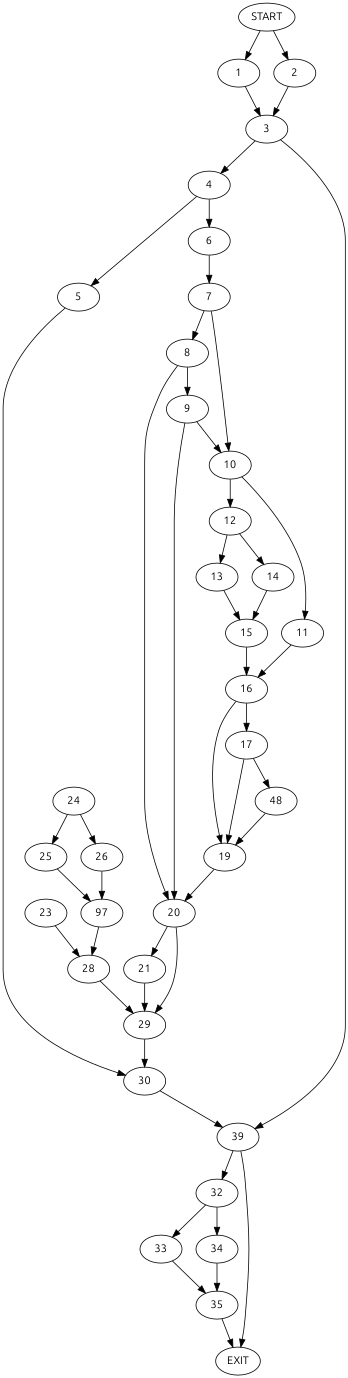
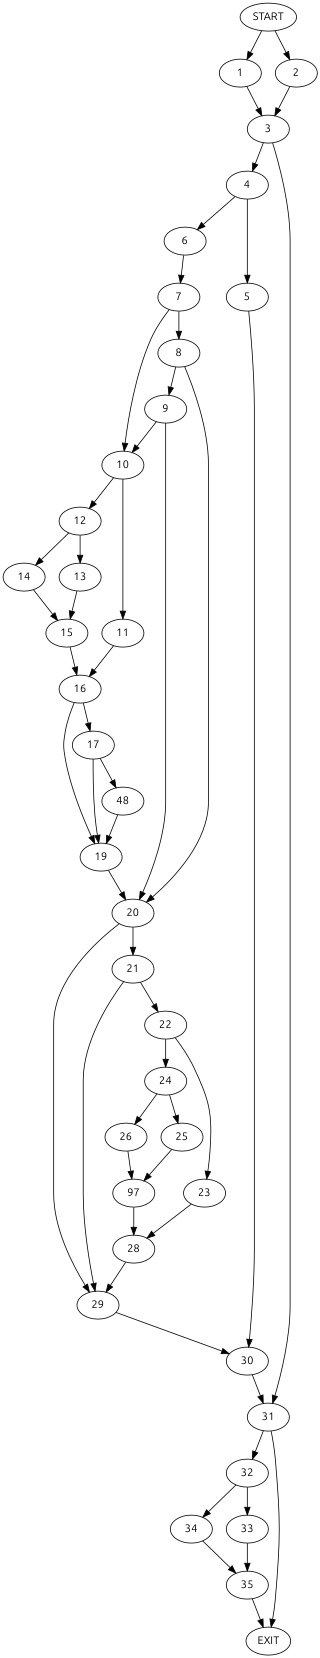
none -> (166, 1025)
(238, 1137) -> (268, 1417)
